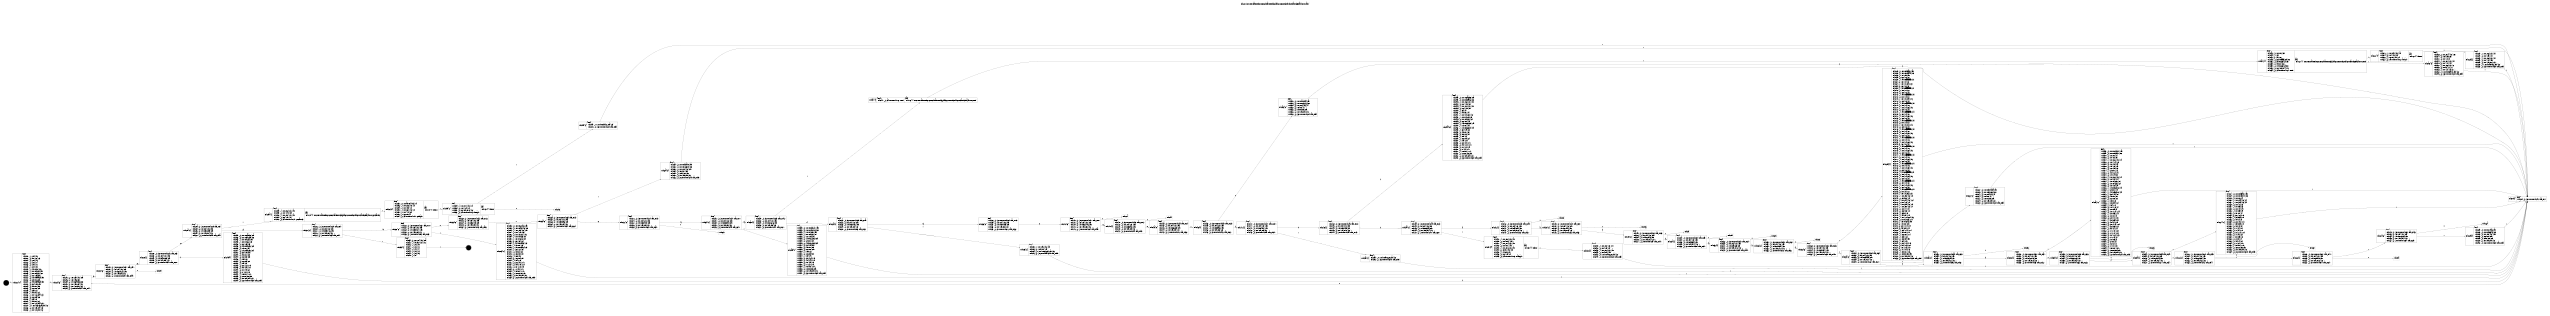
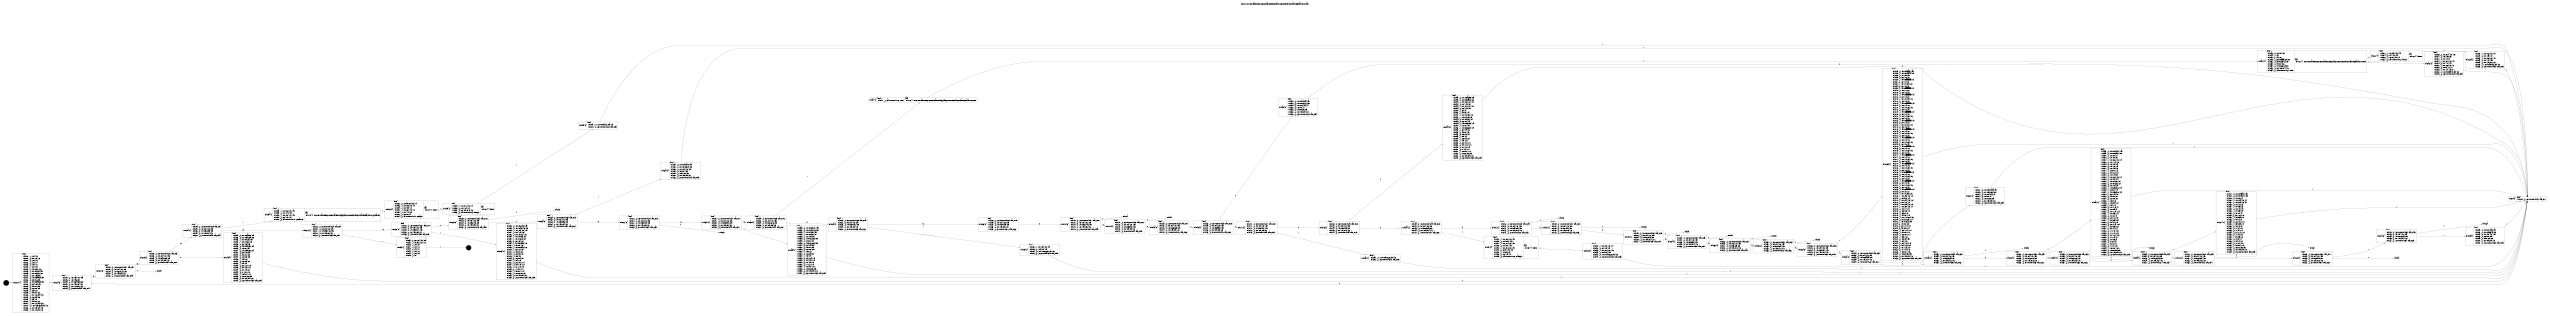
(524, 210) -> (521, 215)
